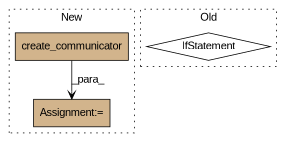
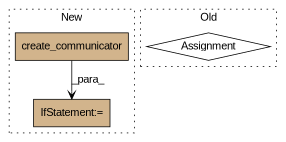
(209, 47) -> (209, 47)
(72, 113) -> (72, 113)
